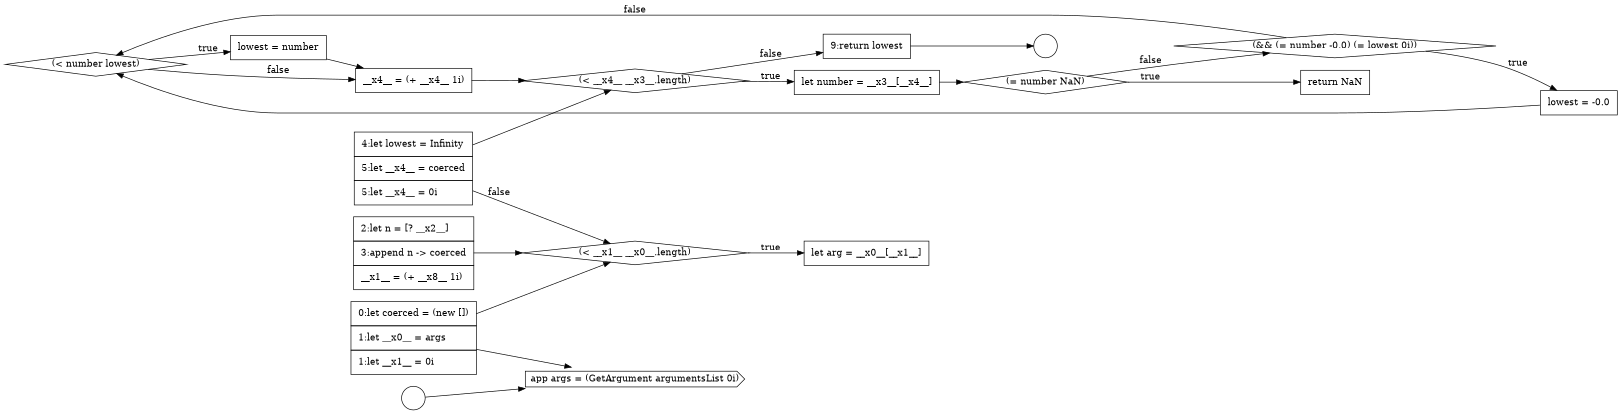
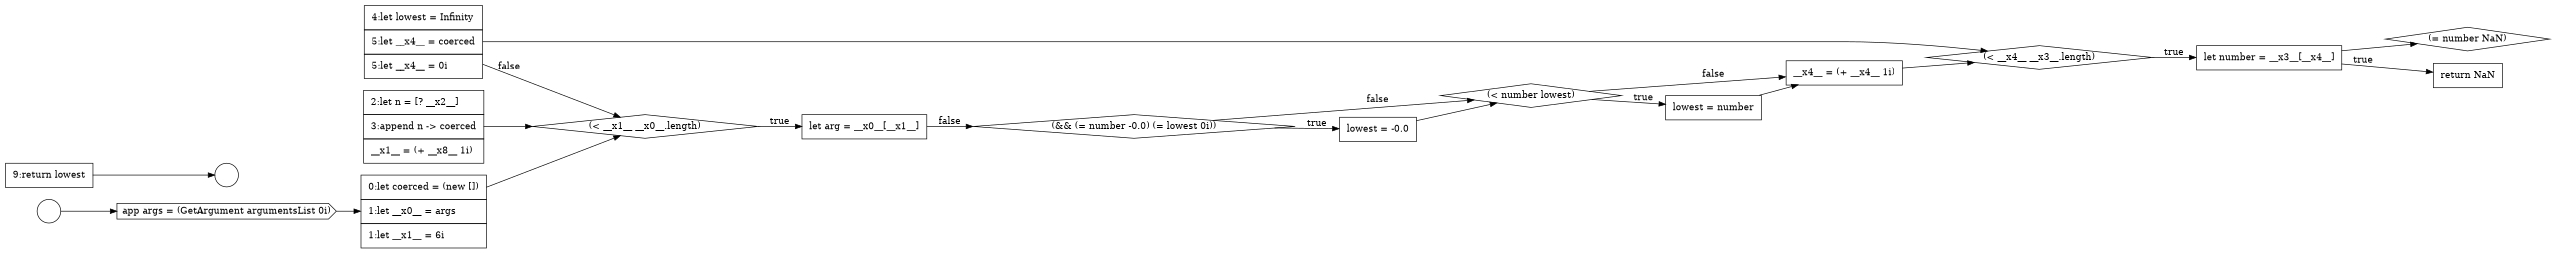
(749, 64) -> none
(1175, 64) -> (947, 126)
(1211, 82) -> (2384, 68)
(521, 358) -> (345, 211)
(396, 362) -> (406, 236)
